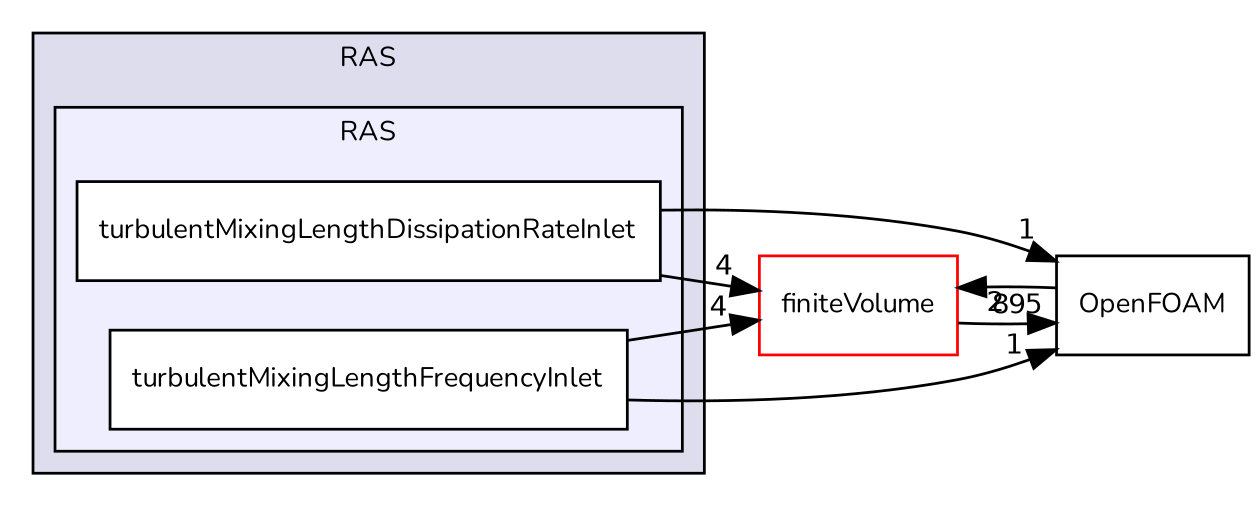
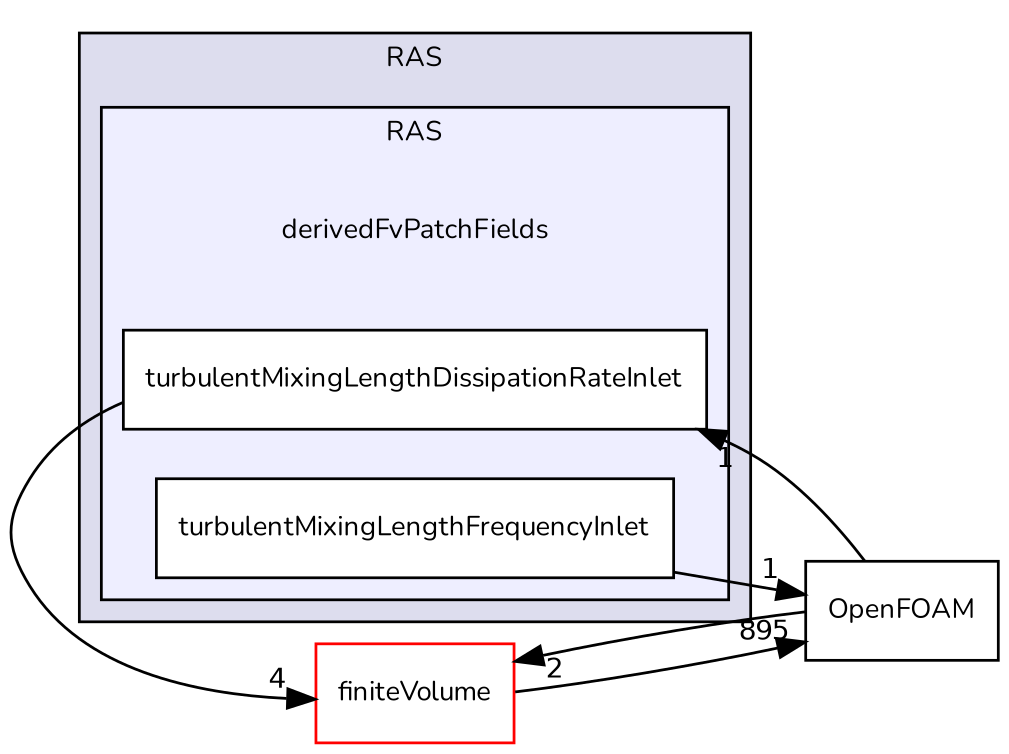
(847, 216) -> (802, 492)
none -> (415, 231)
(664, 335) -> none
